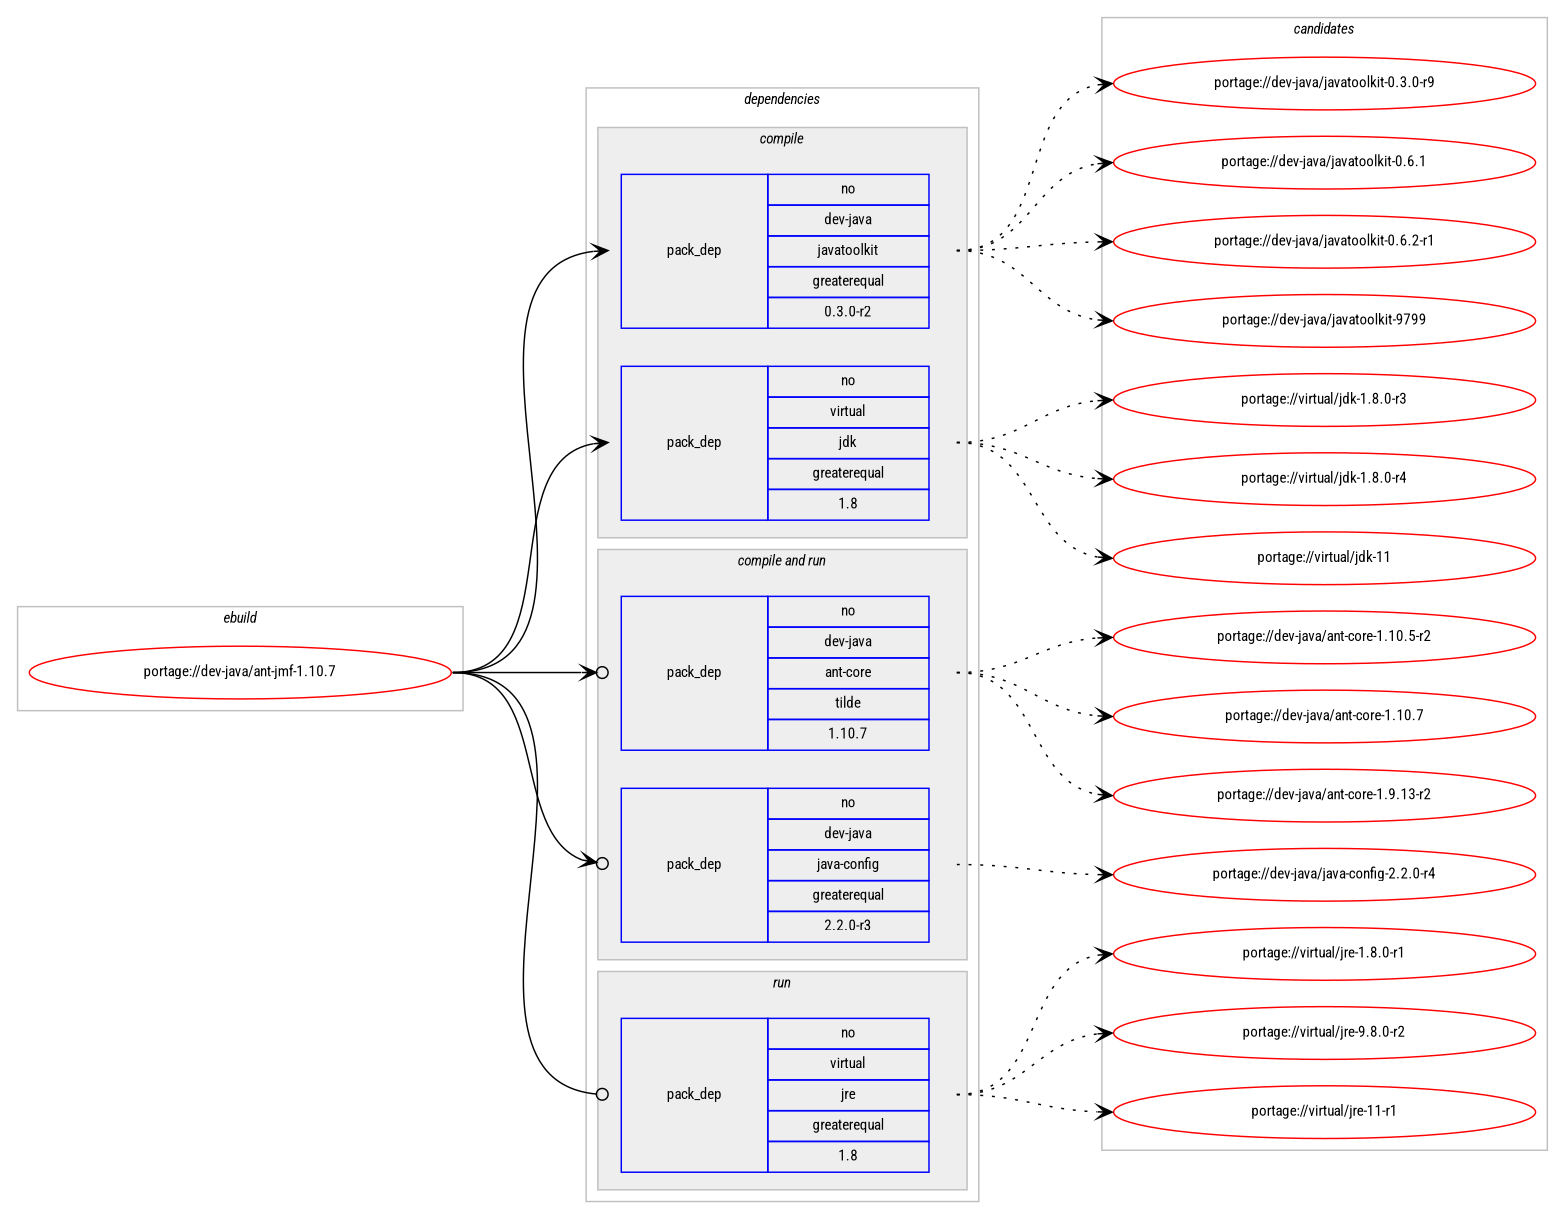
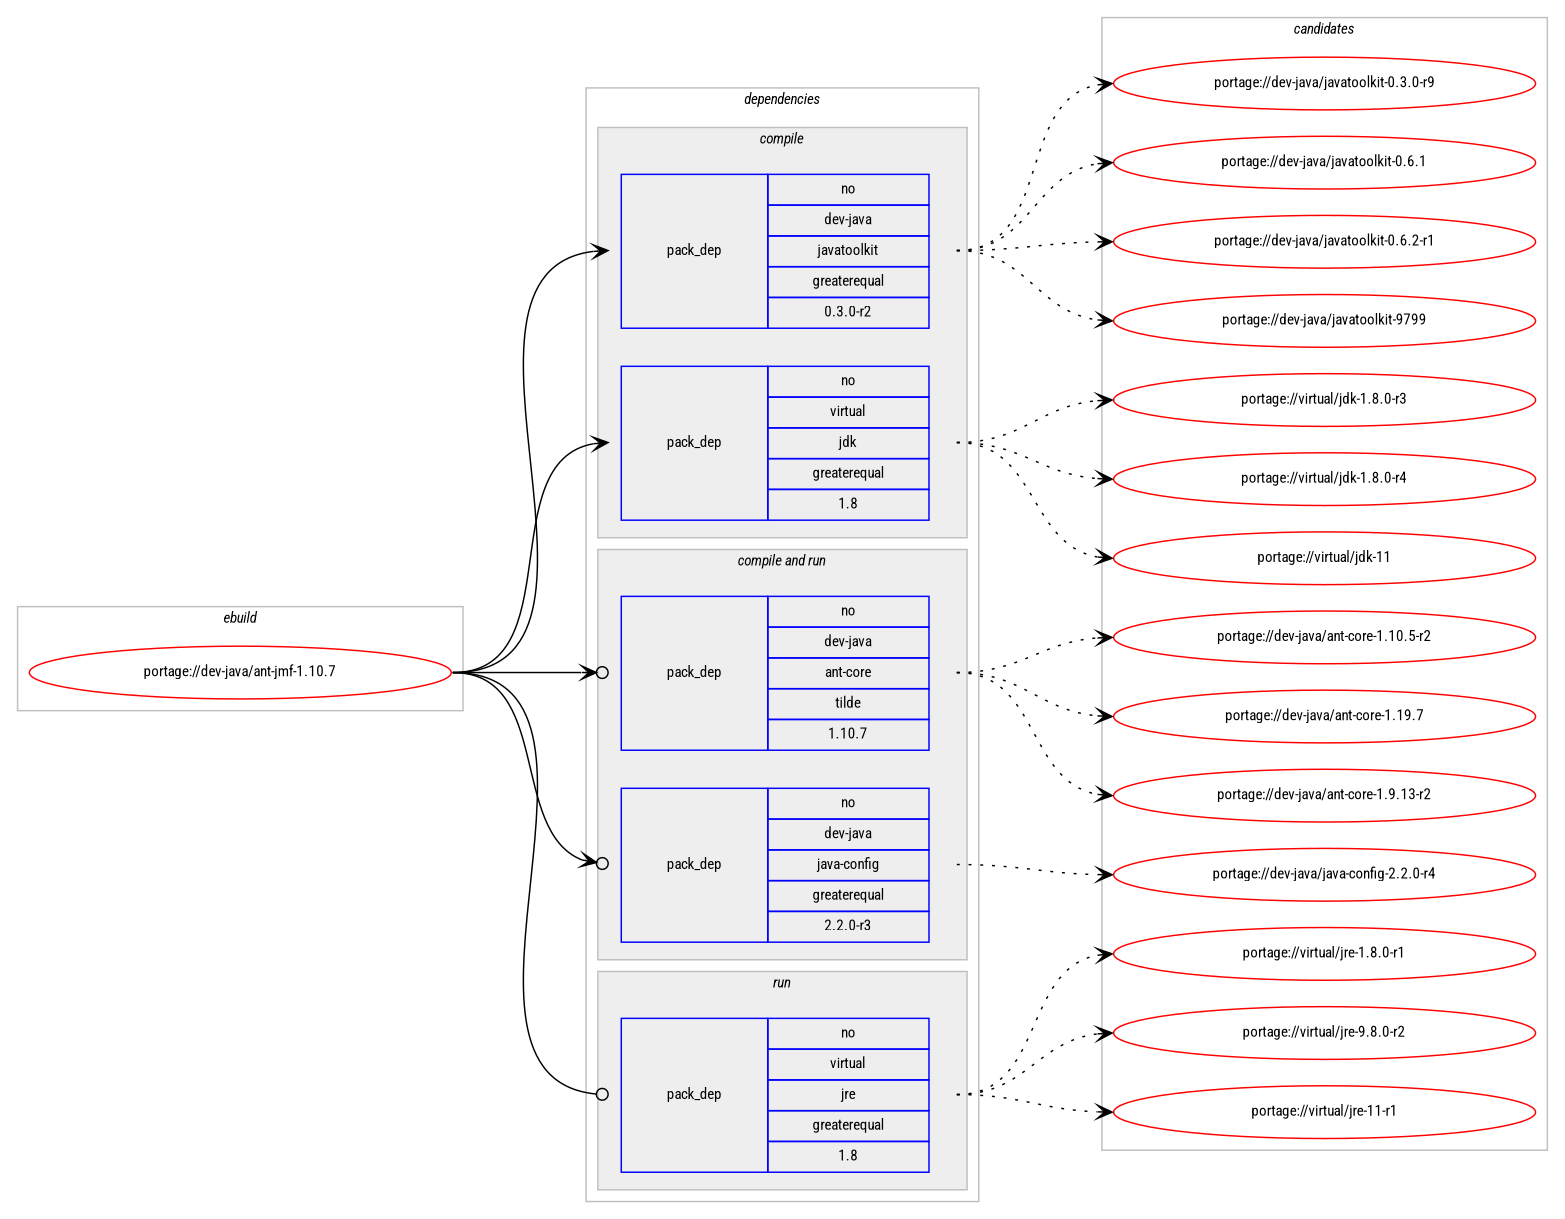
(1325, 717) -> (1325, 717)
